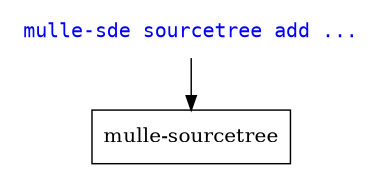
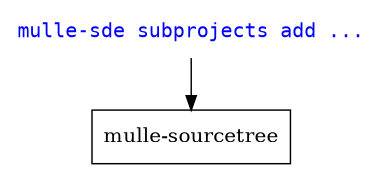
(191, 32) -> (191, 32)
